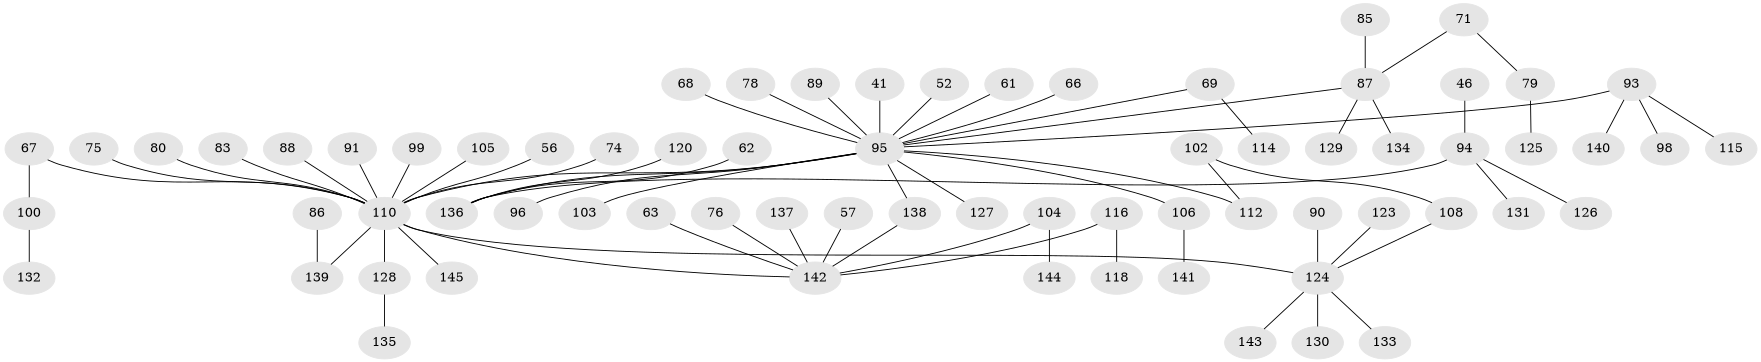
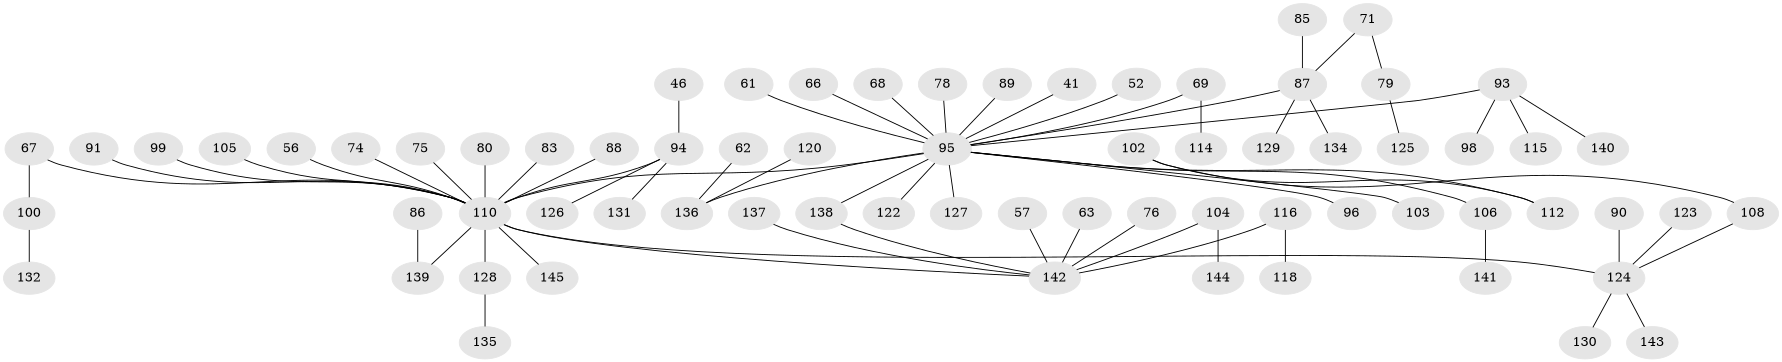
(959, 182) -> (582, 181)
none -> (889, 214)
(1385, 343) -> none
